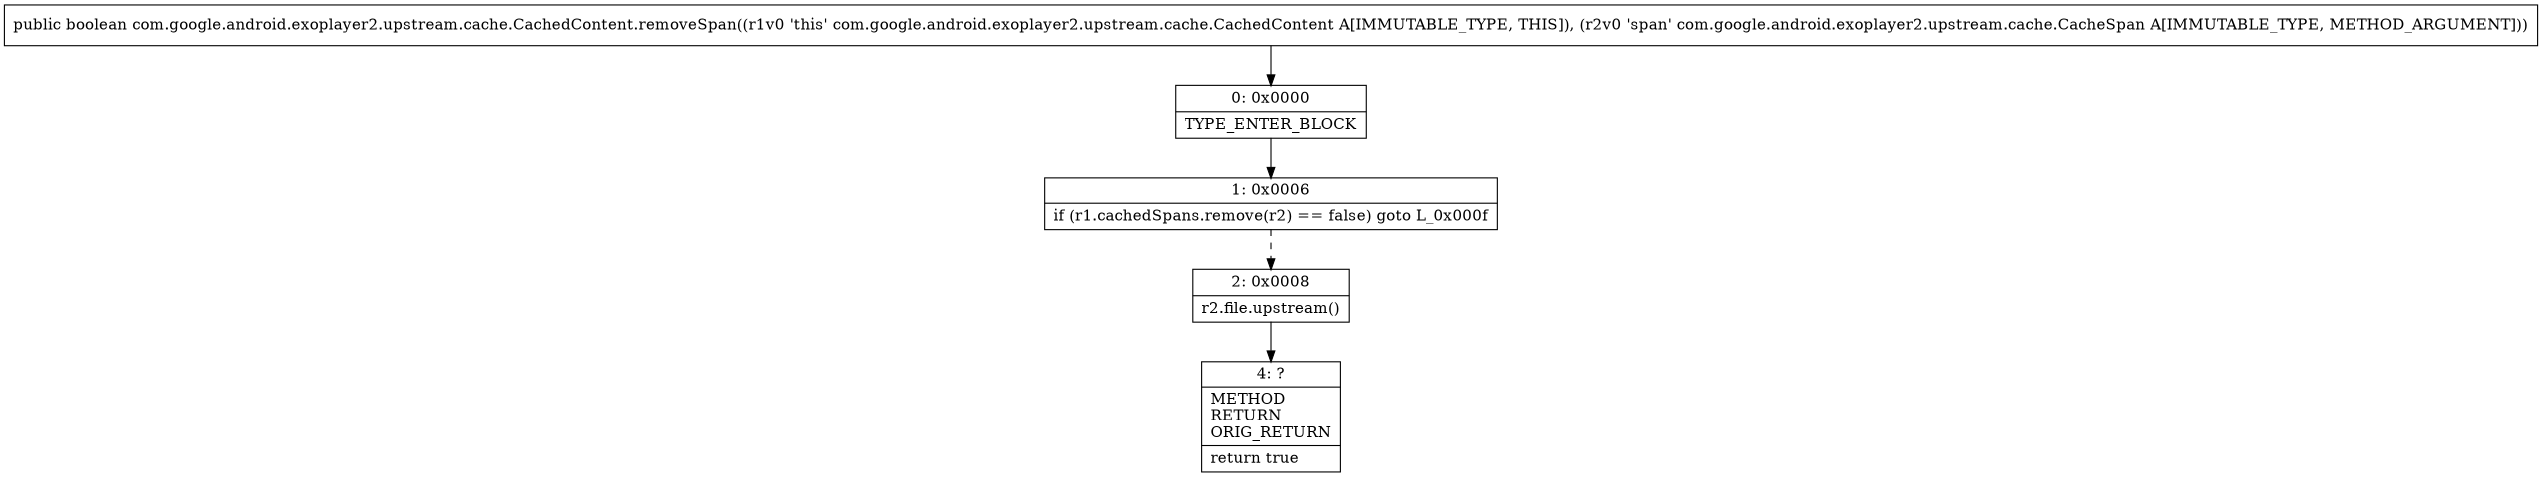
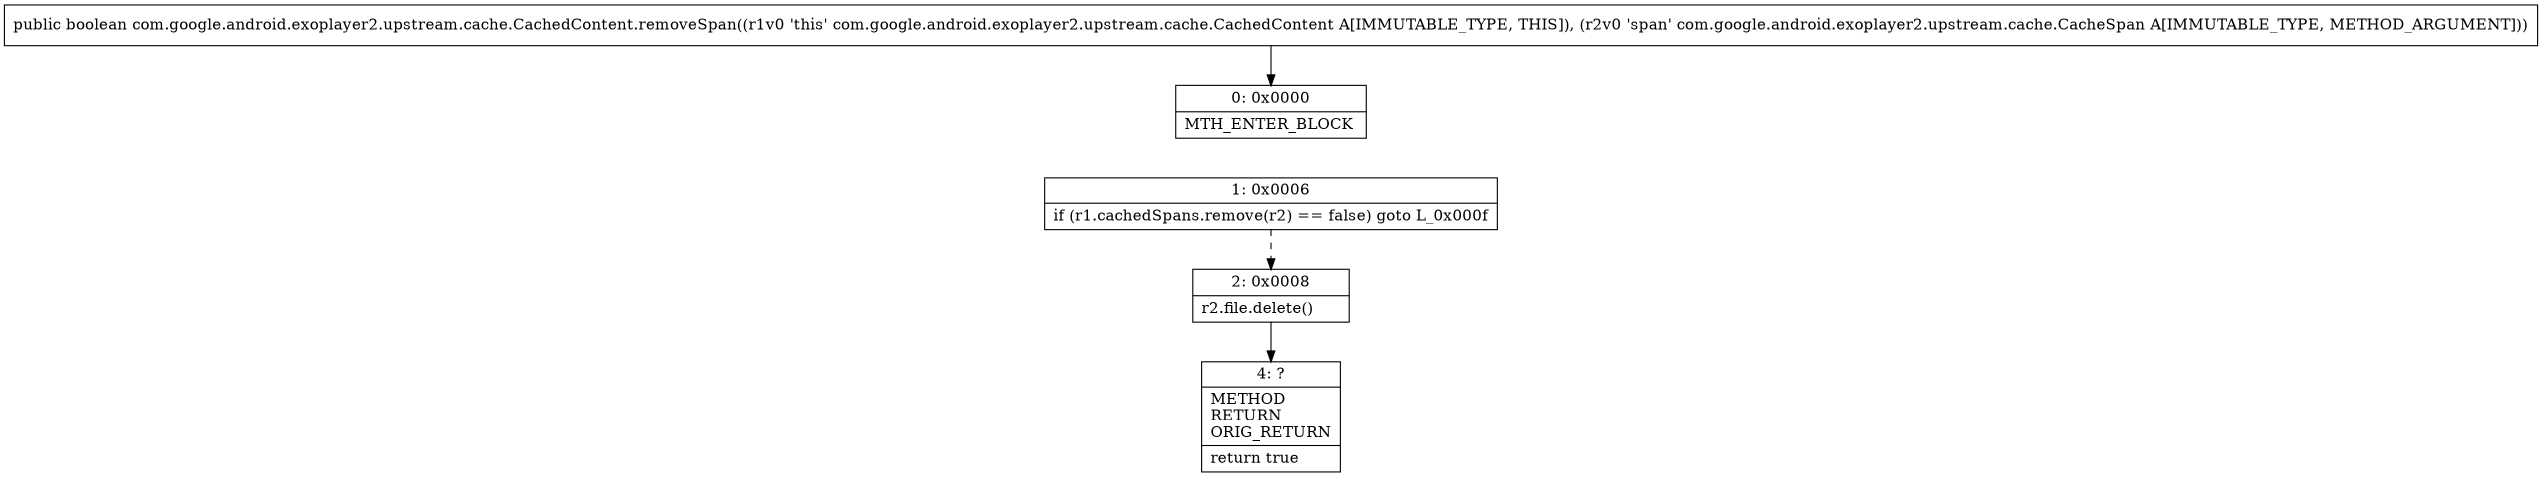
(1271, 124) -> (1269, 124)
(1271, 153) -> none
(1271, 308) -> (1258, 308)
